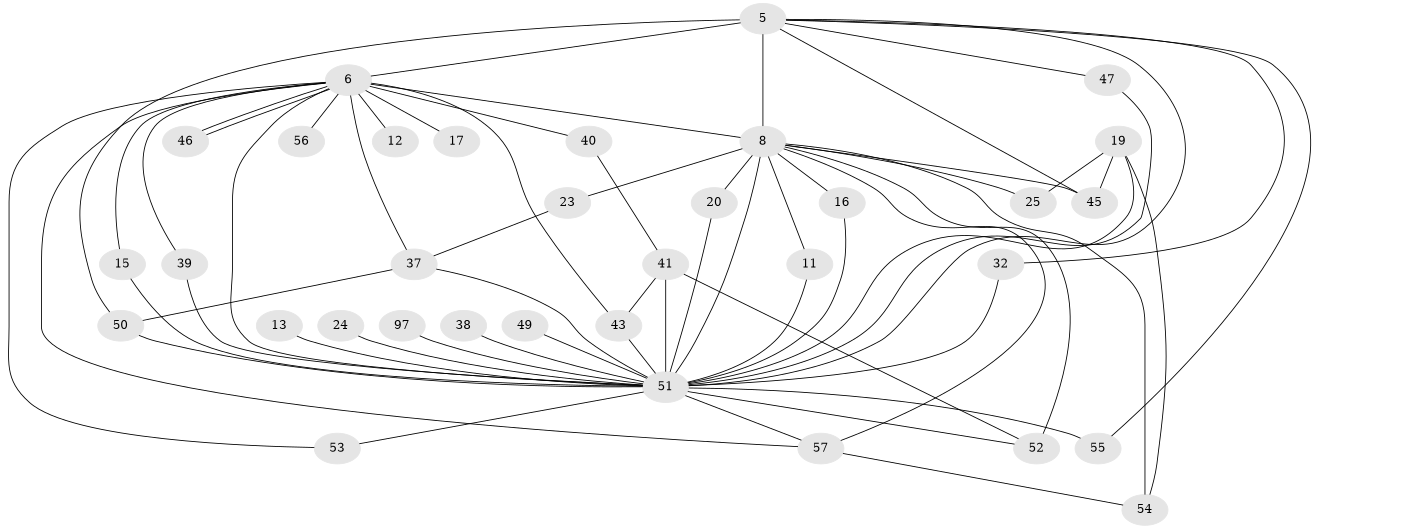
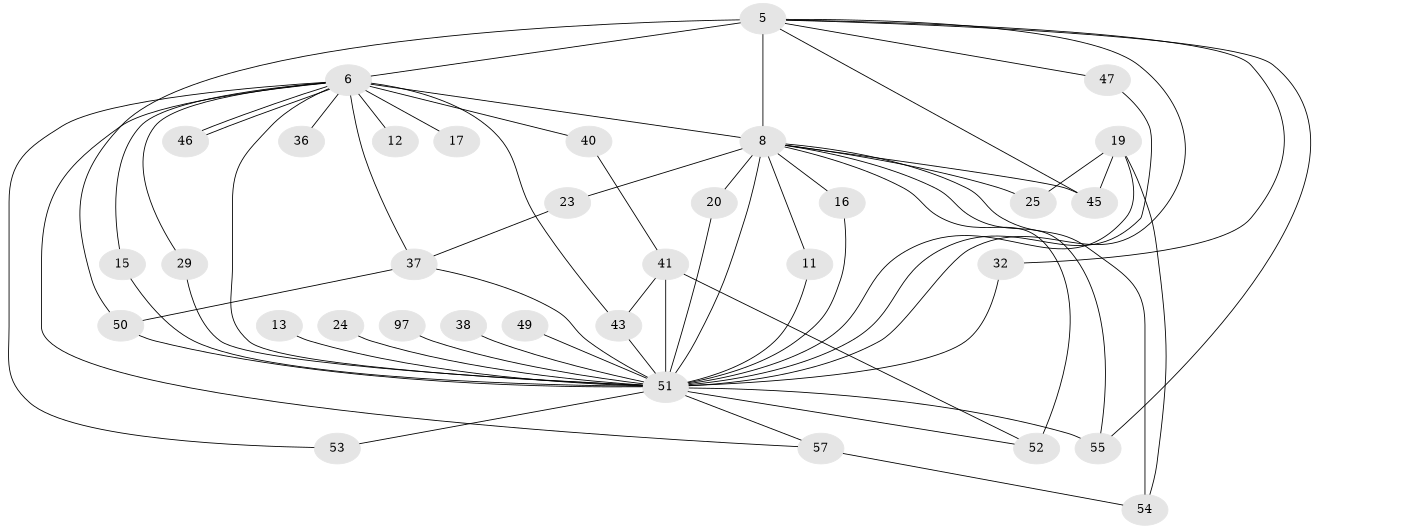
(302, 142) -> (302, 142)
(185, 264) -> (185, 264)
(1043, 276) -> (980, 221)
